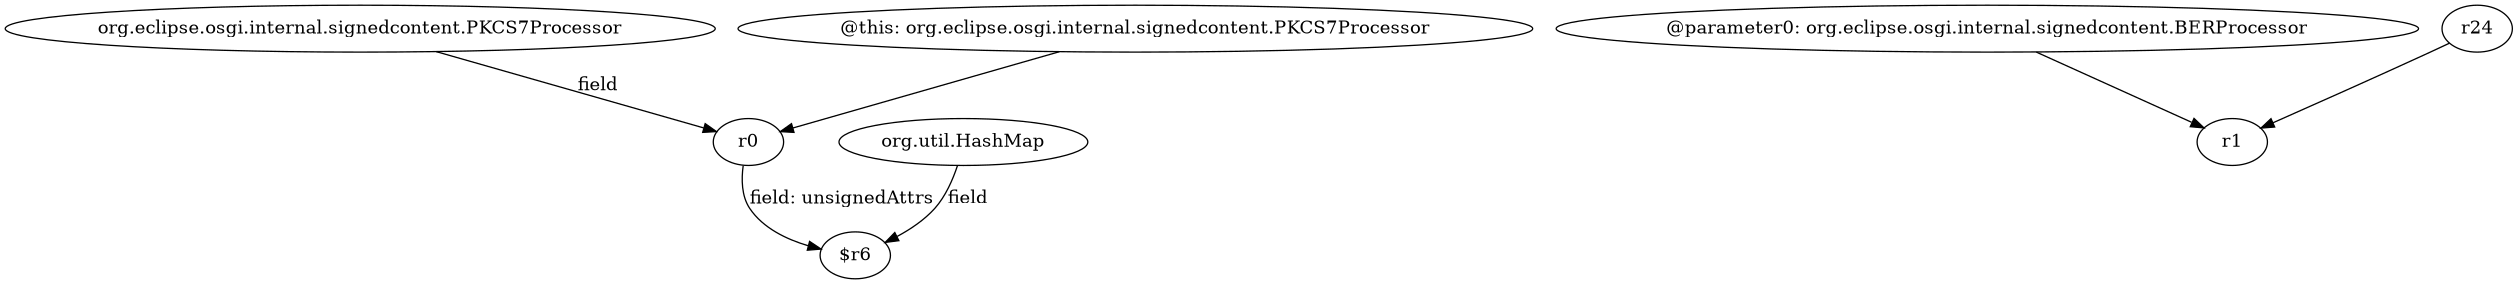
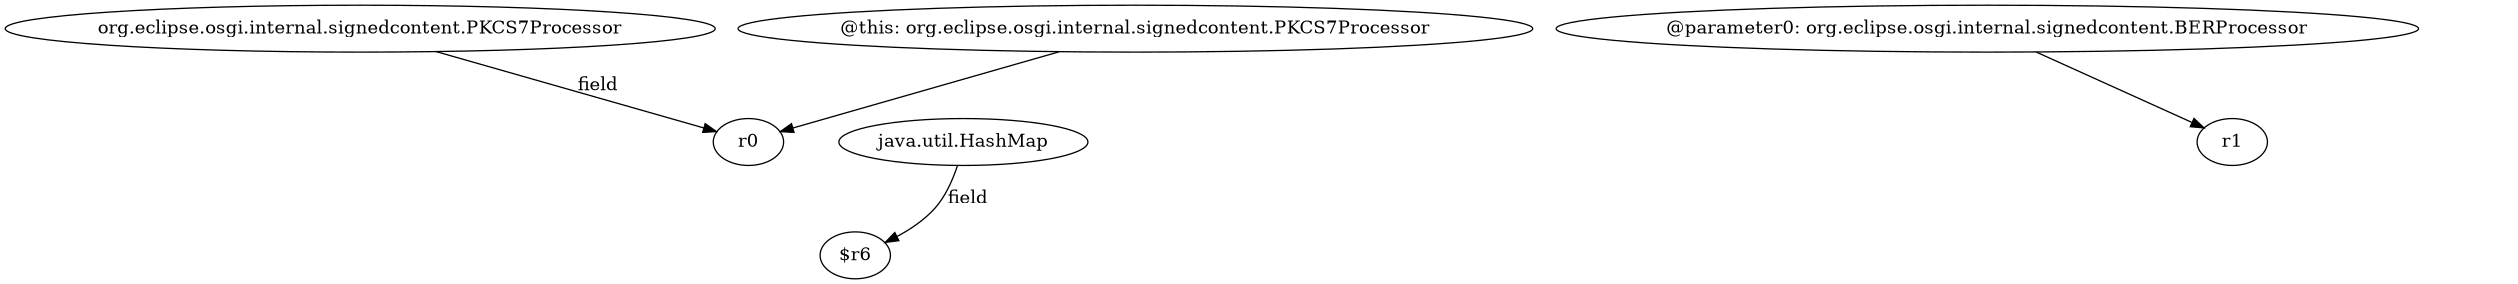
(2477, 29) -> none
(963, 142) -> (963, 142)
(758, 218) -> none
